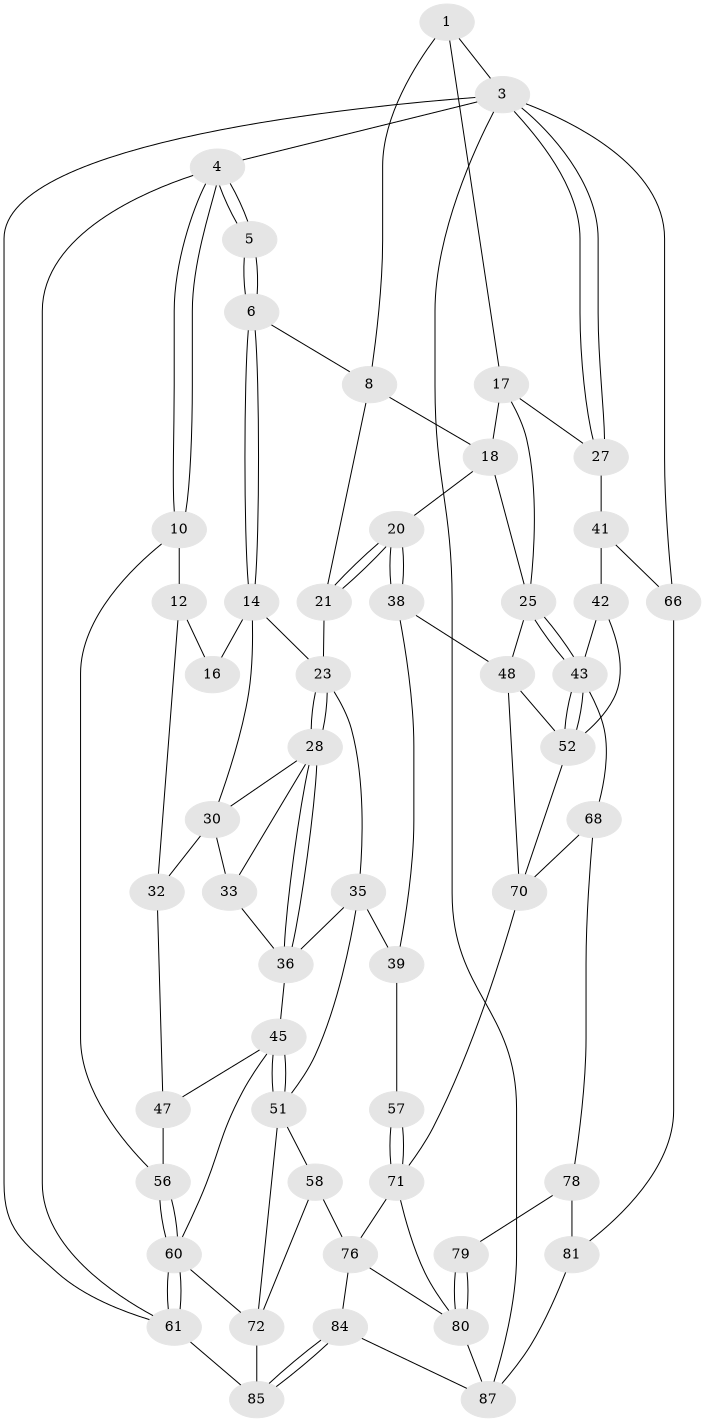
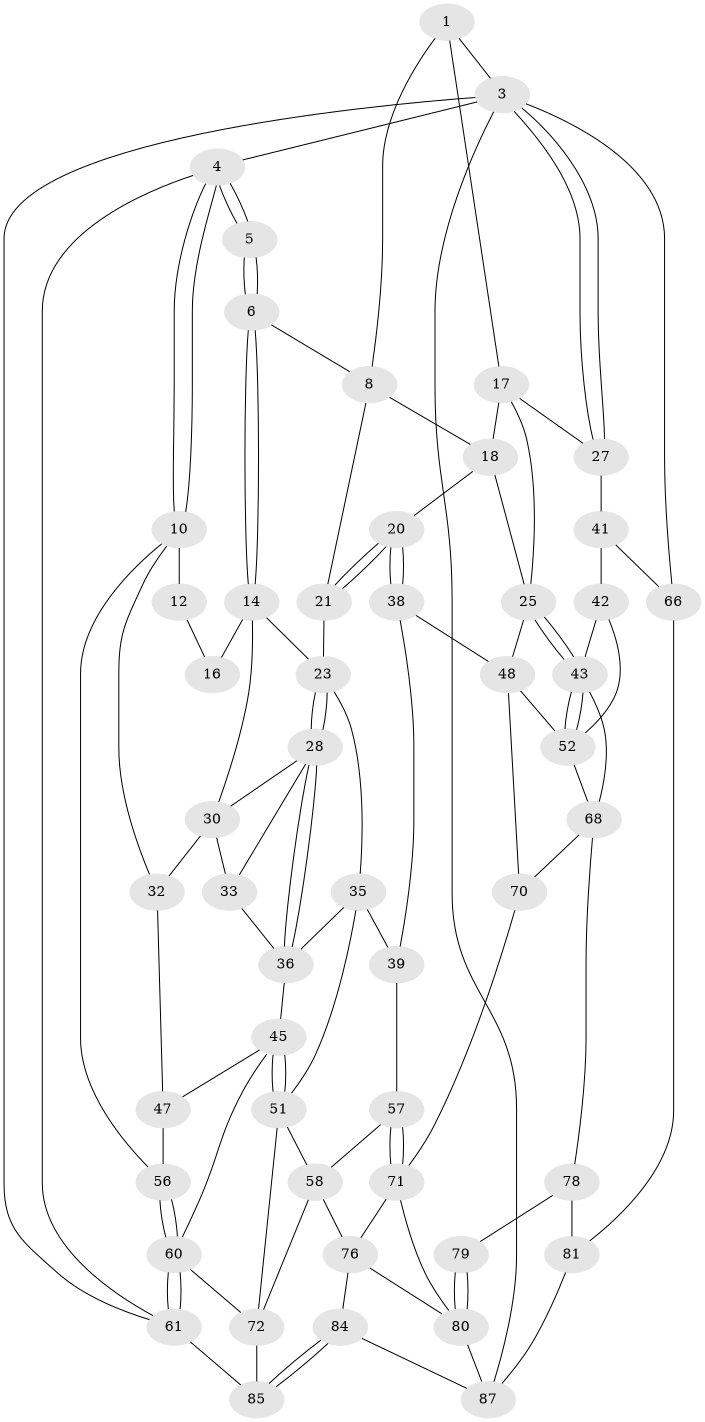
(168, 747) -> (119, 707)
(544, 820) -> (581, 783)
none -> (356, 1146)
